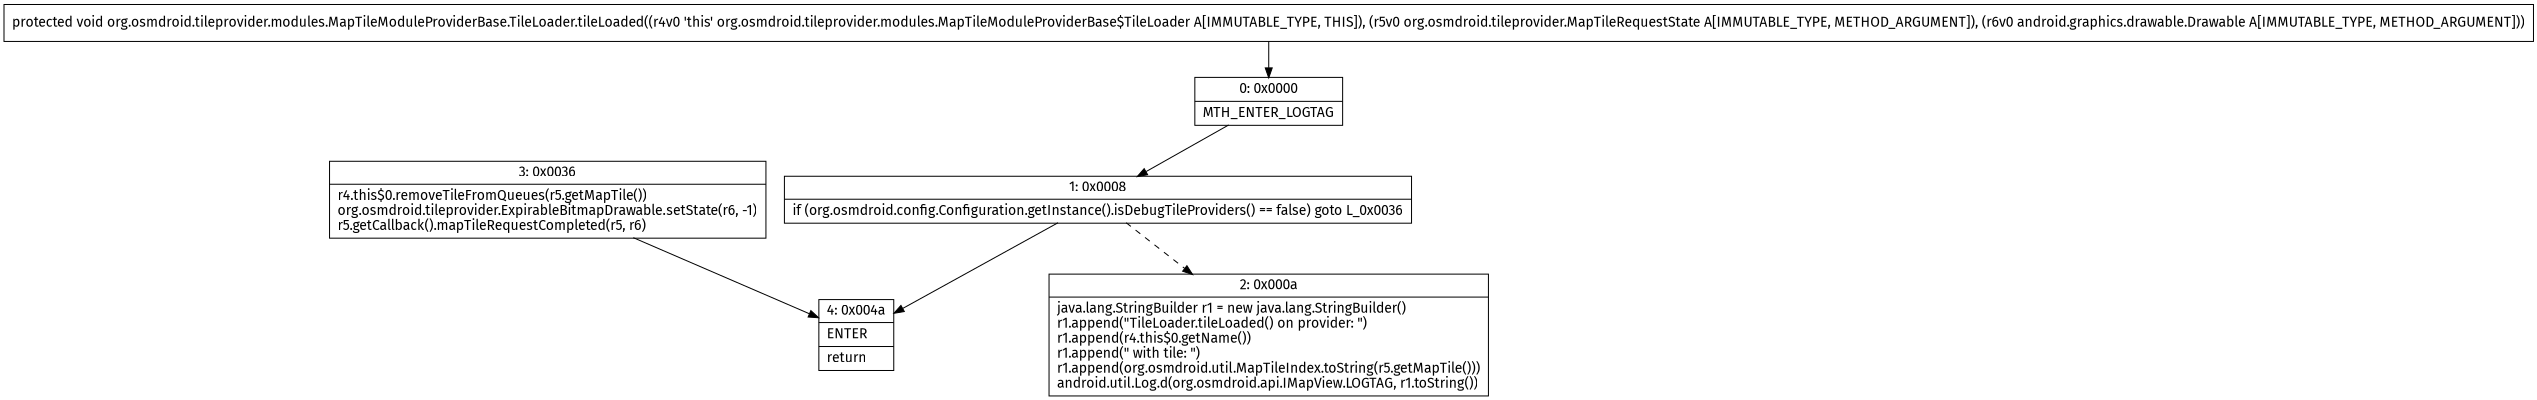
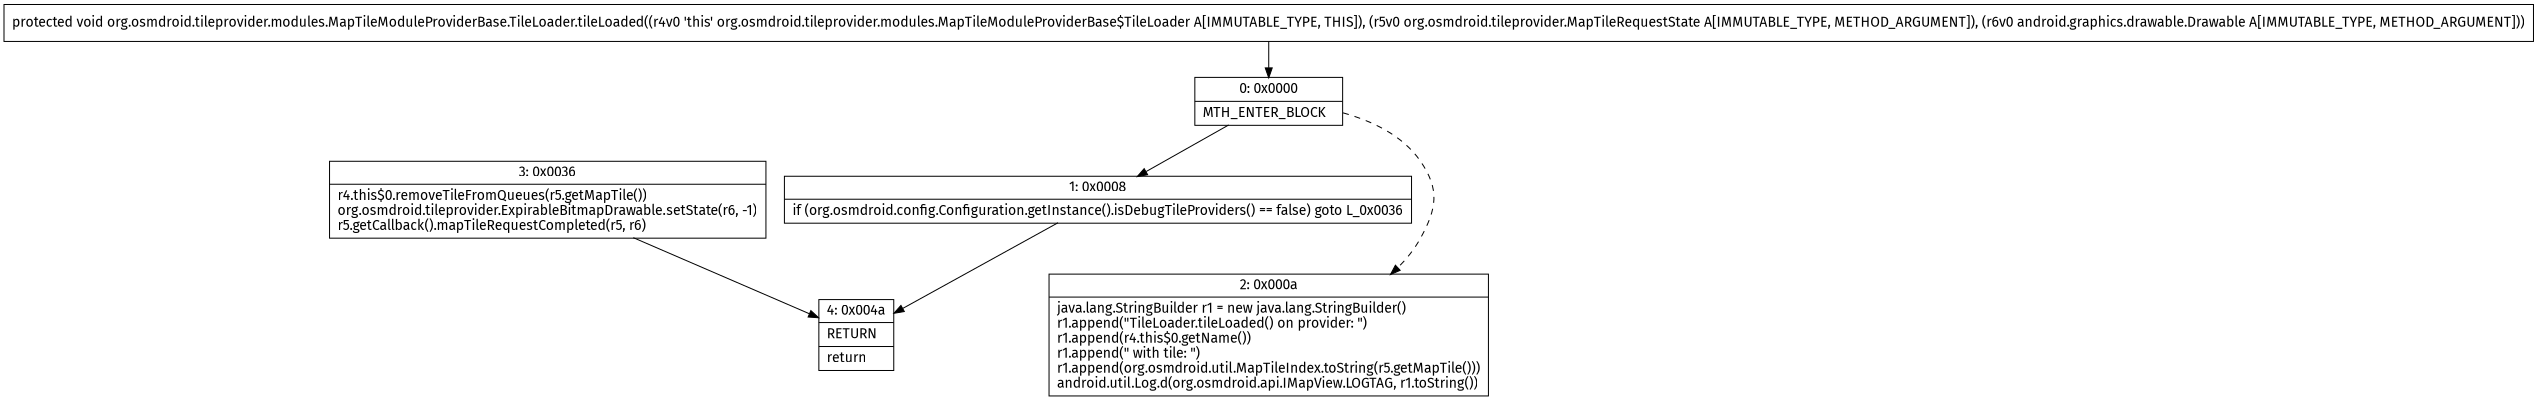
(1269, 113) -> (1265, 113)
(1155, 246) -> (1427, 173)
(847, 334) -> (852, 334)
